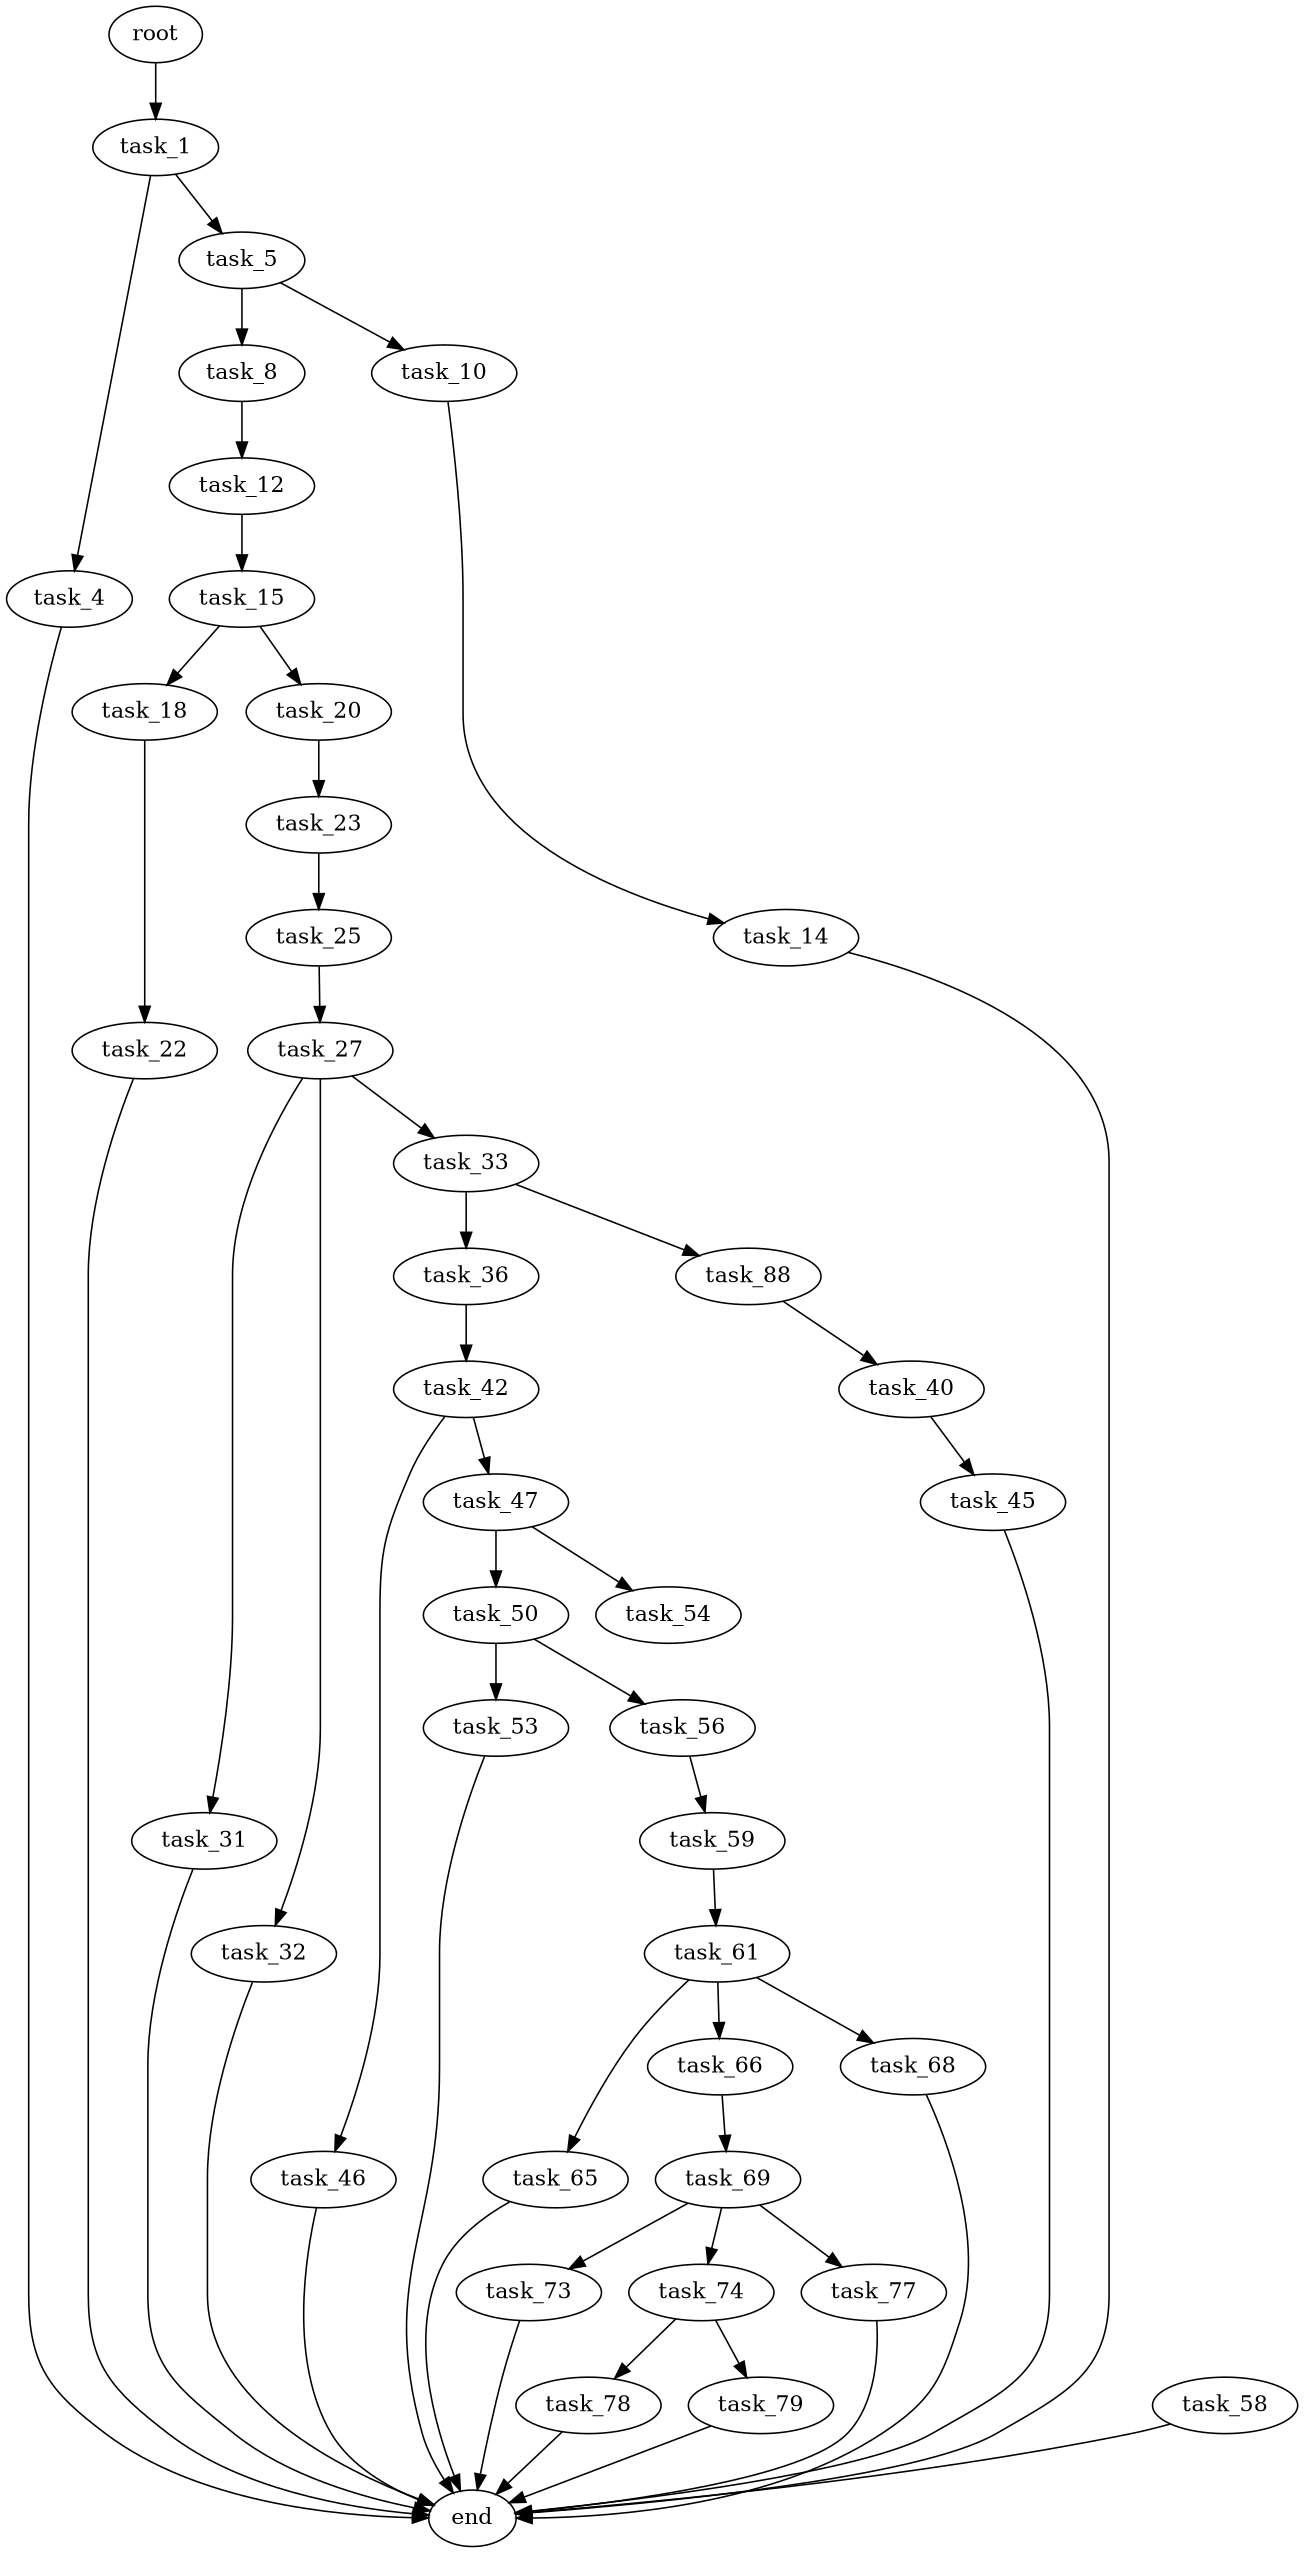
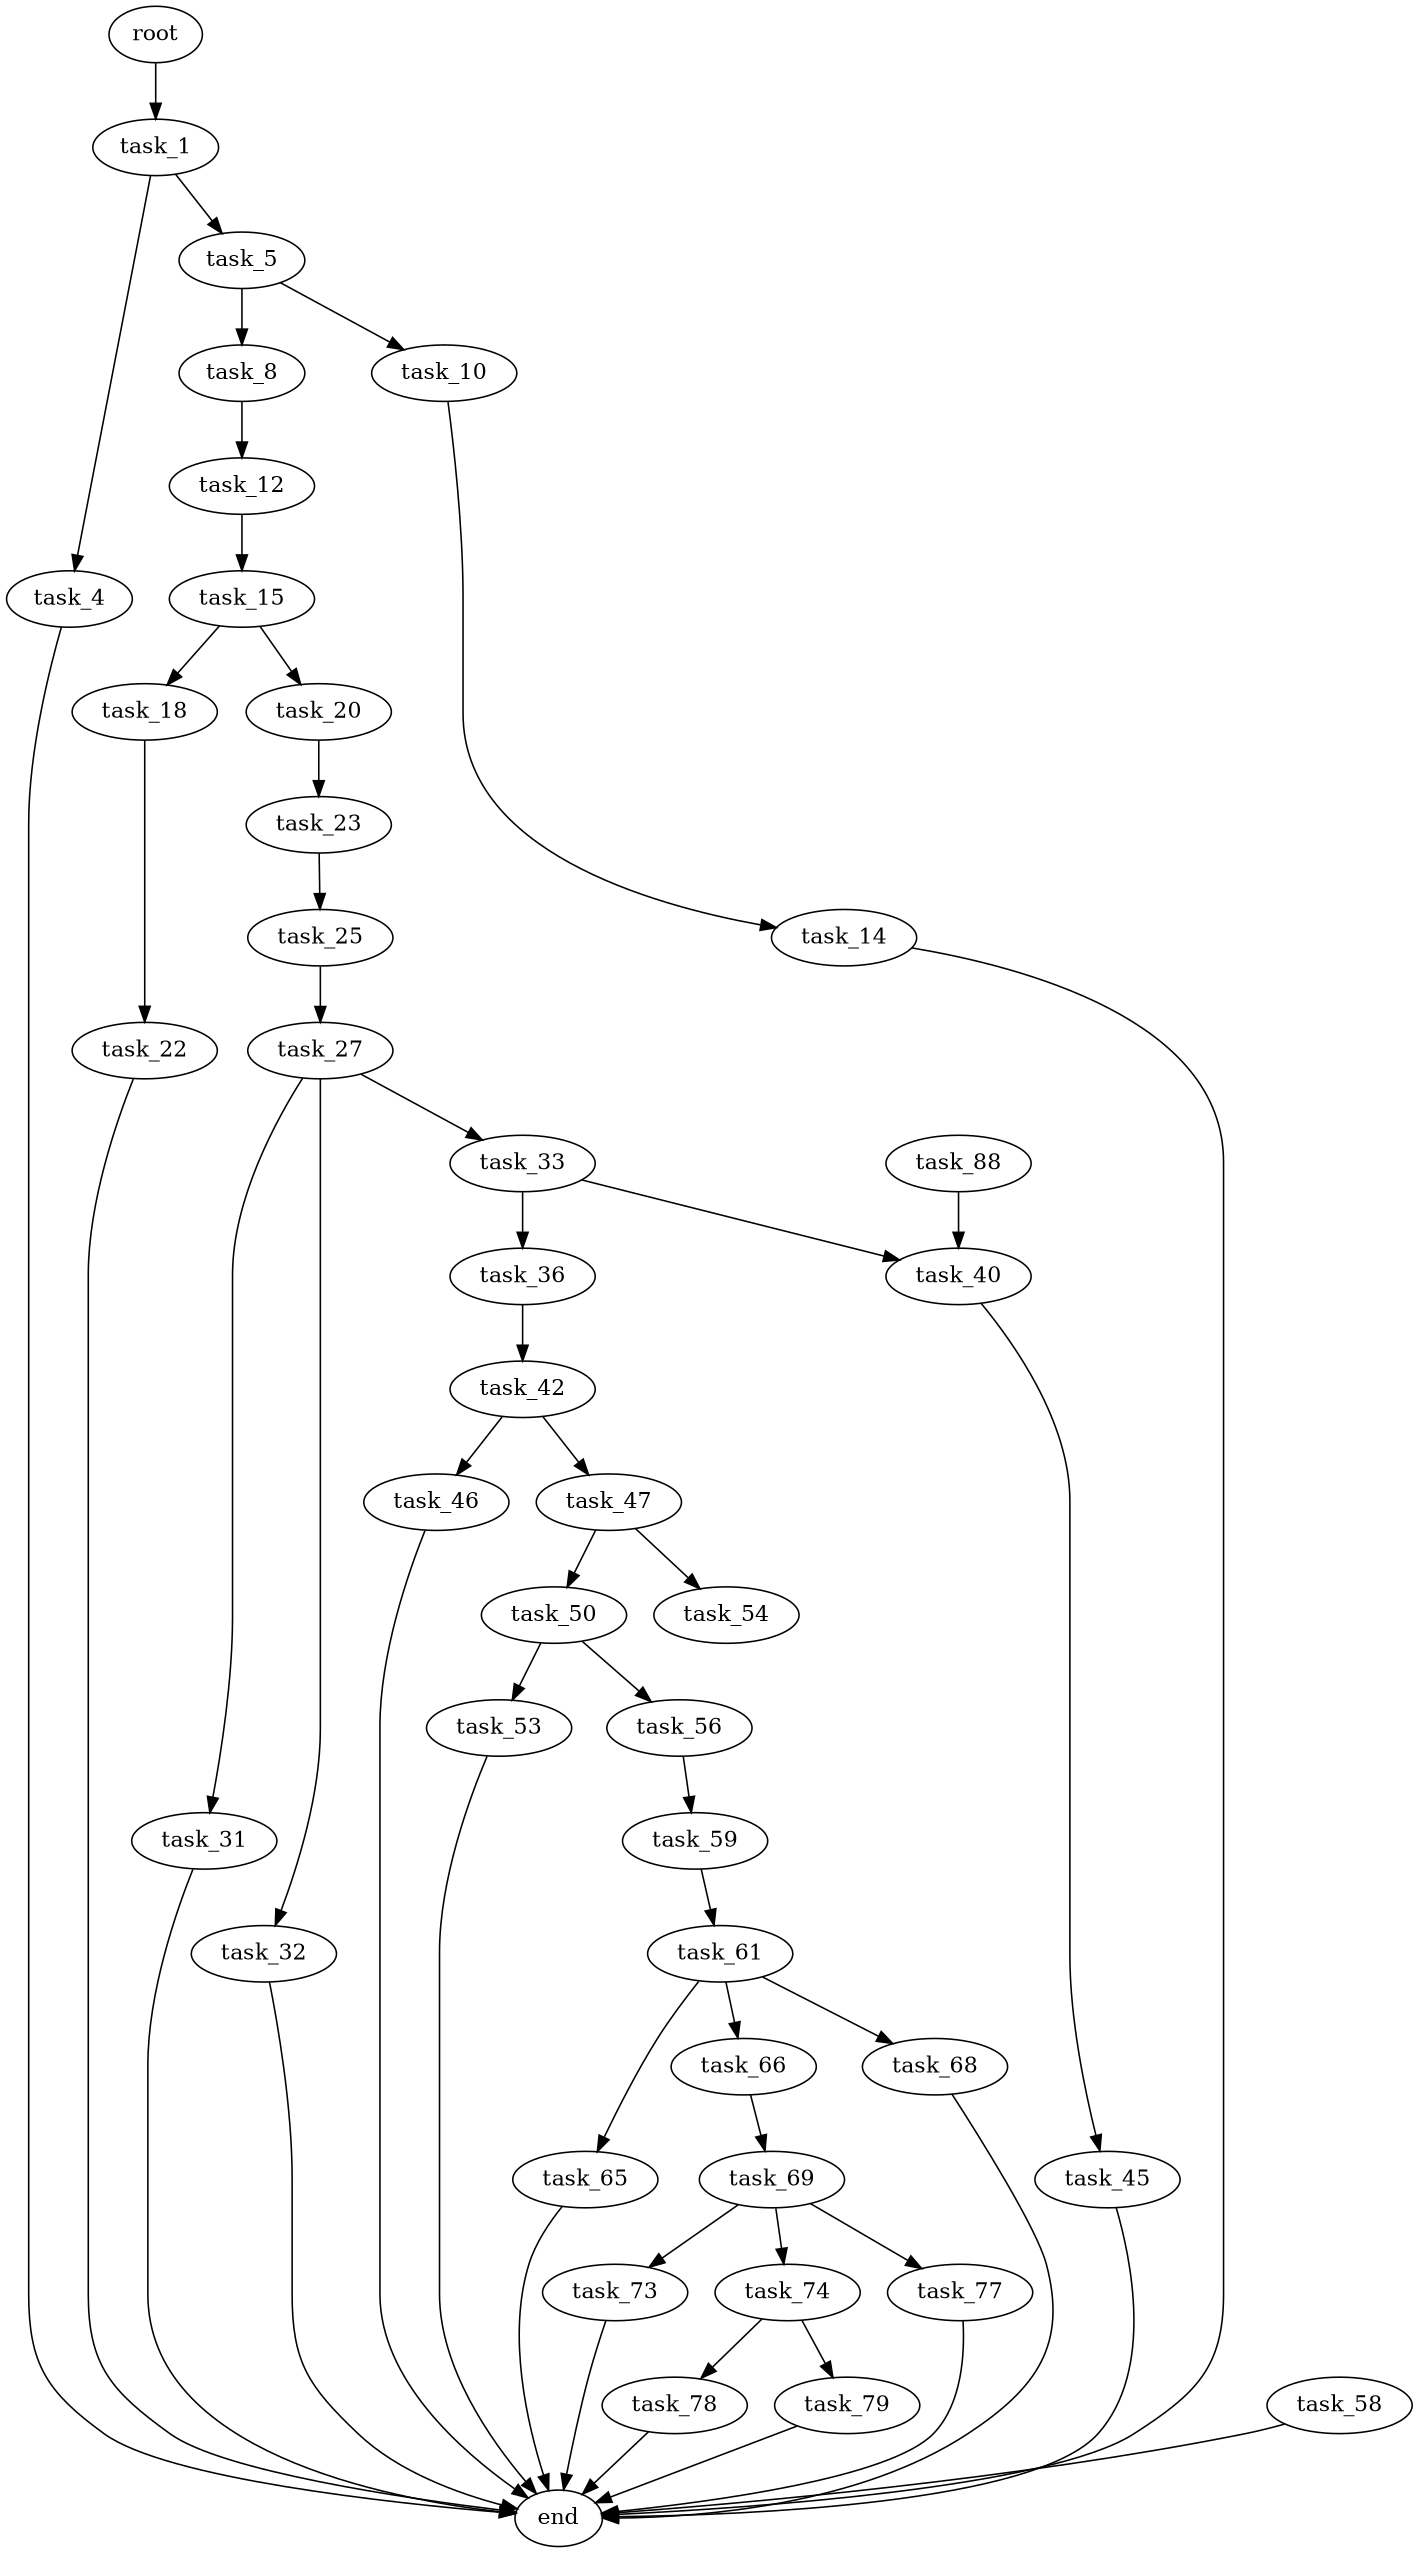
(600, 1217) -> (733, 1218)
